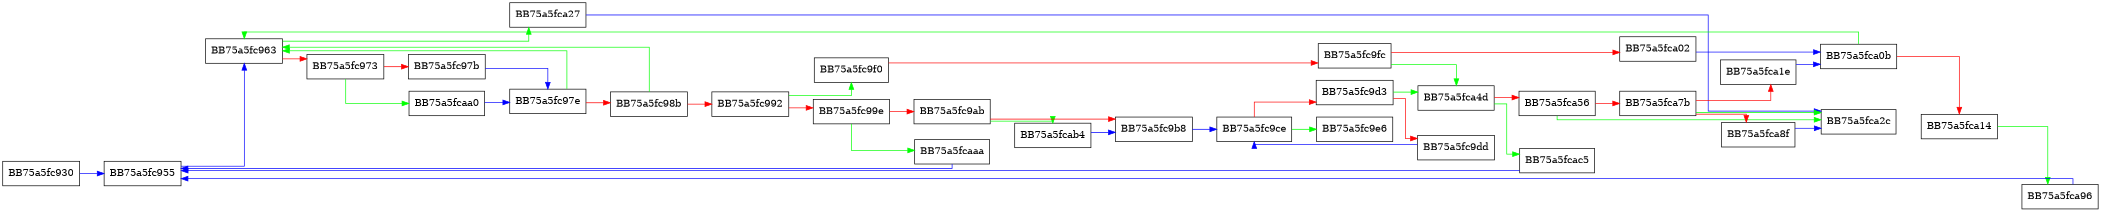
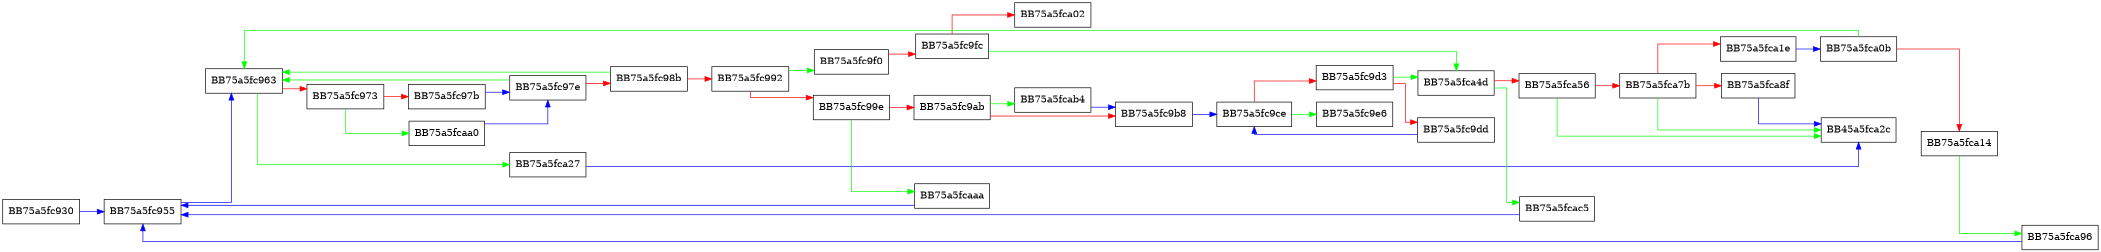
(1755, 52) -> none
(1859, 122) -> (1859, 130)
